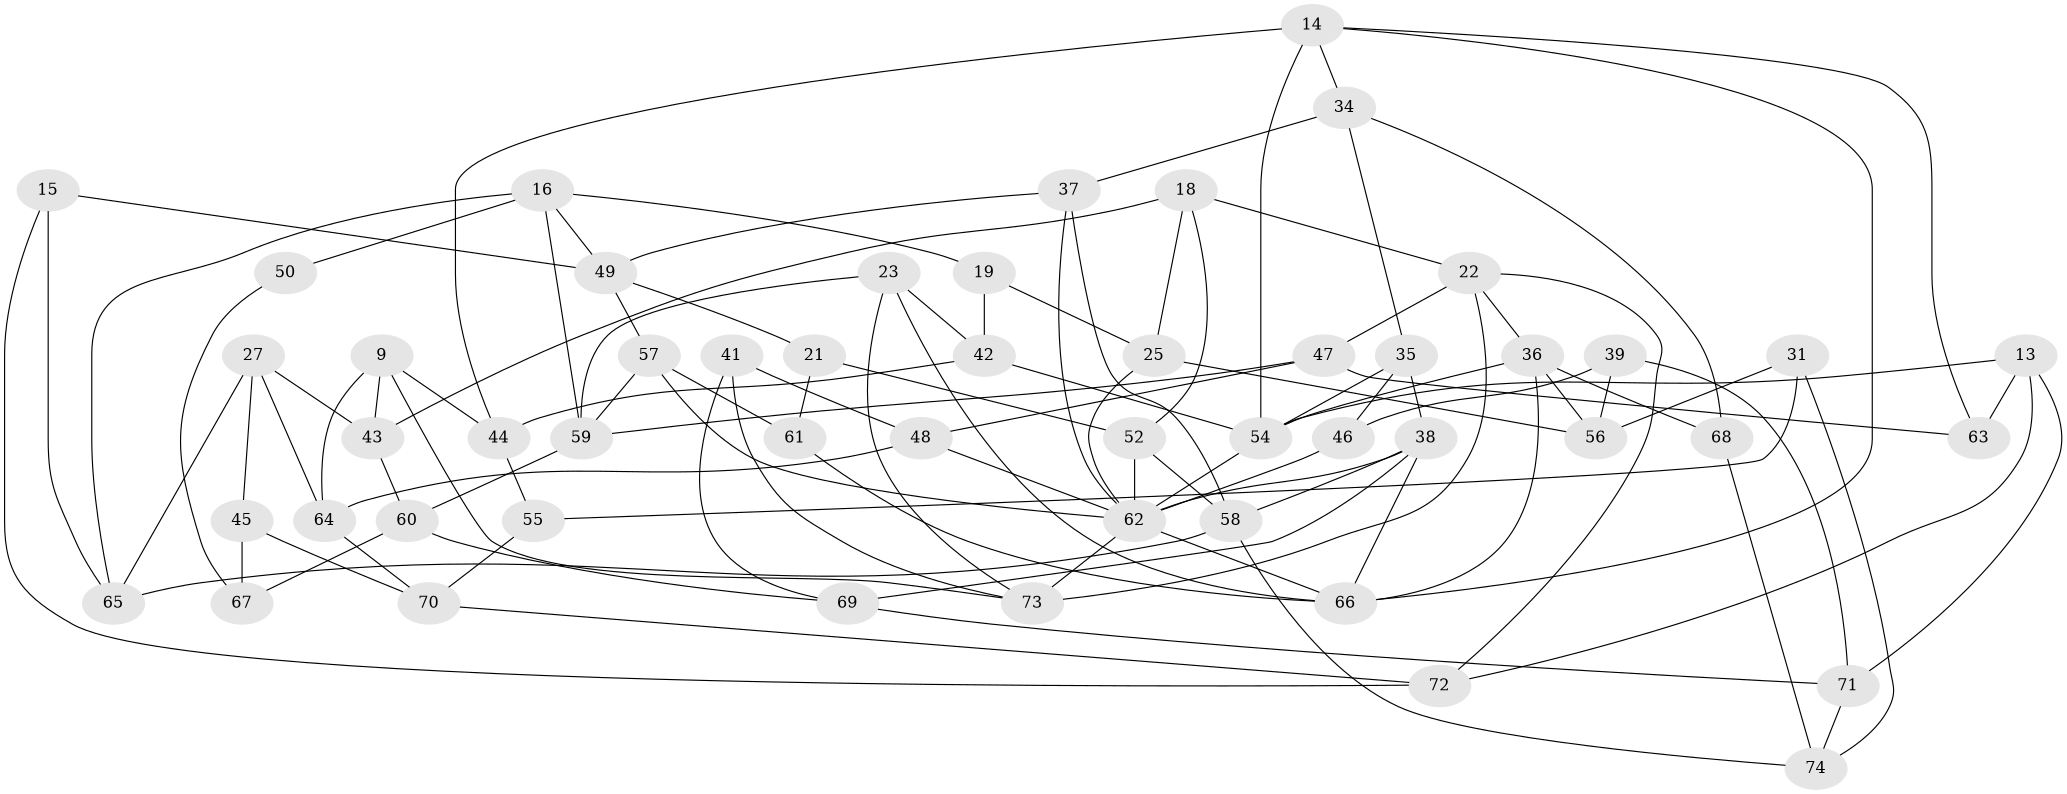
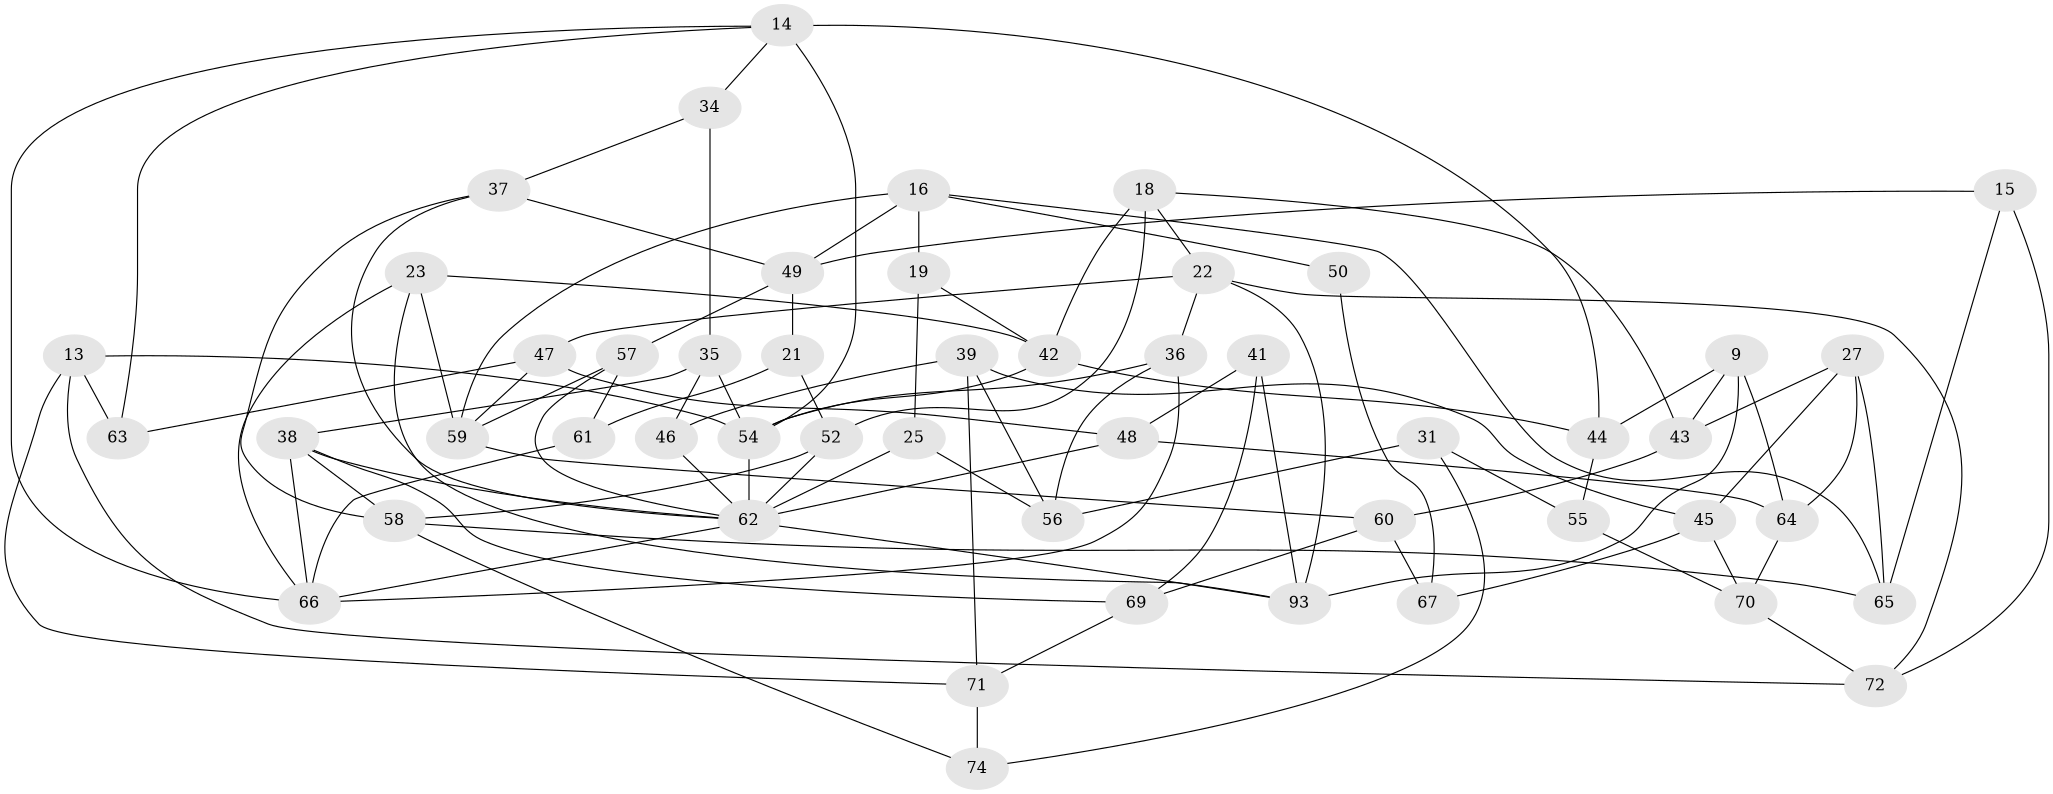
(1170, 273) -> (1087, 269)
none -> (1346, 386)
(1722, 438) -> none
(1032, 603) -> (1300, 603)
